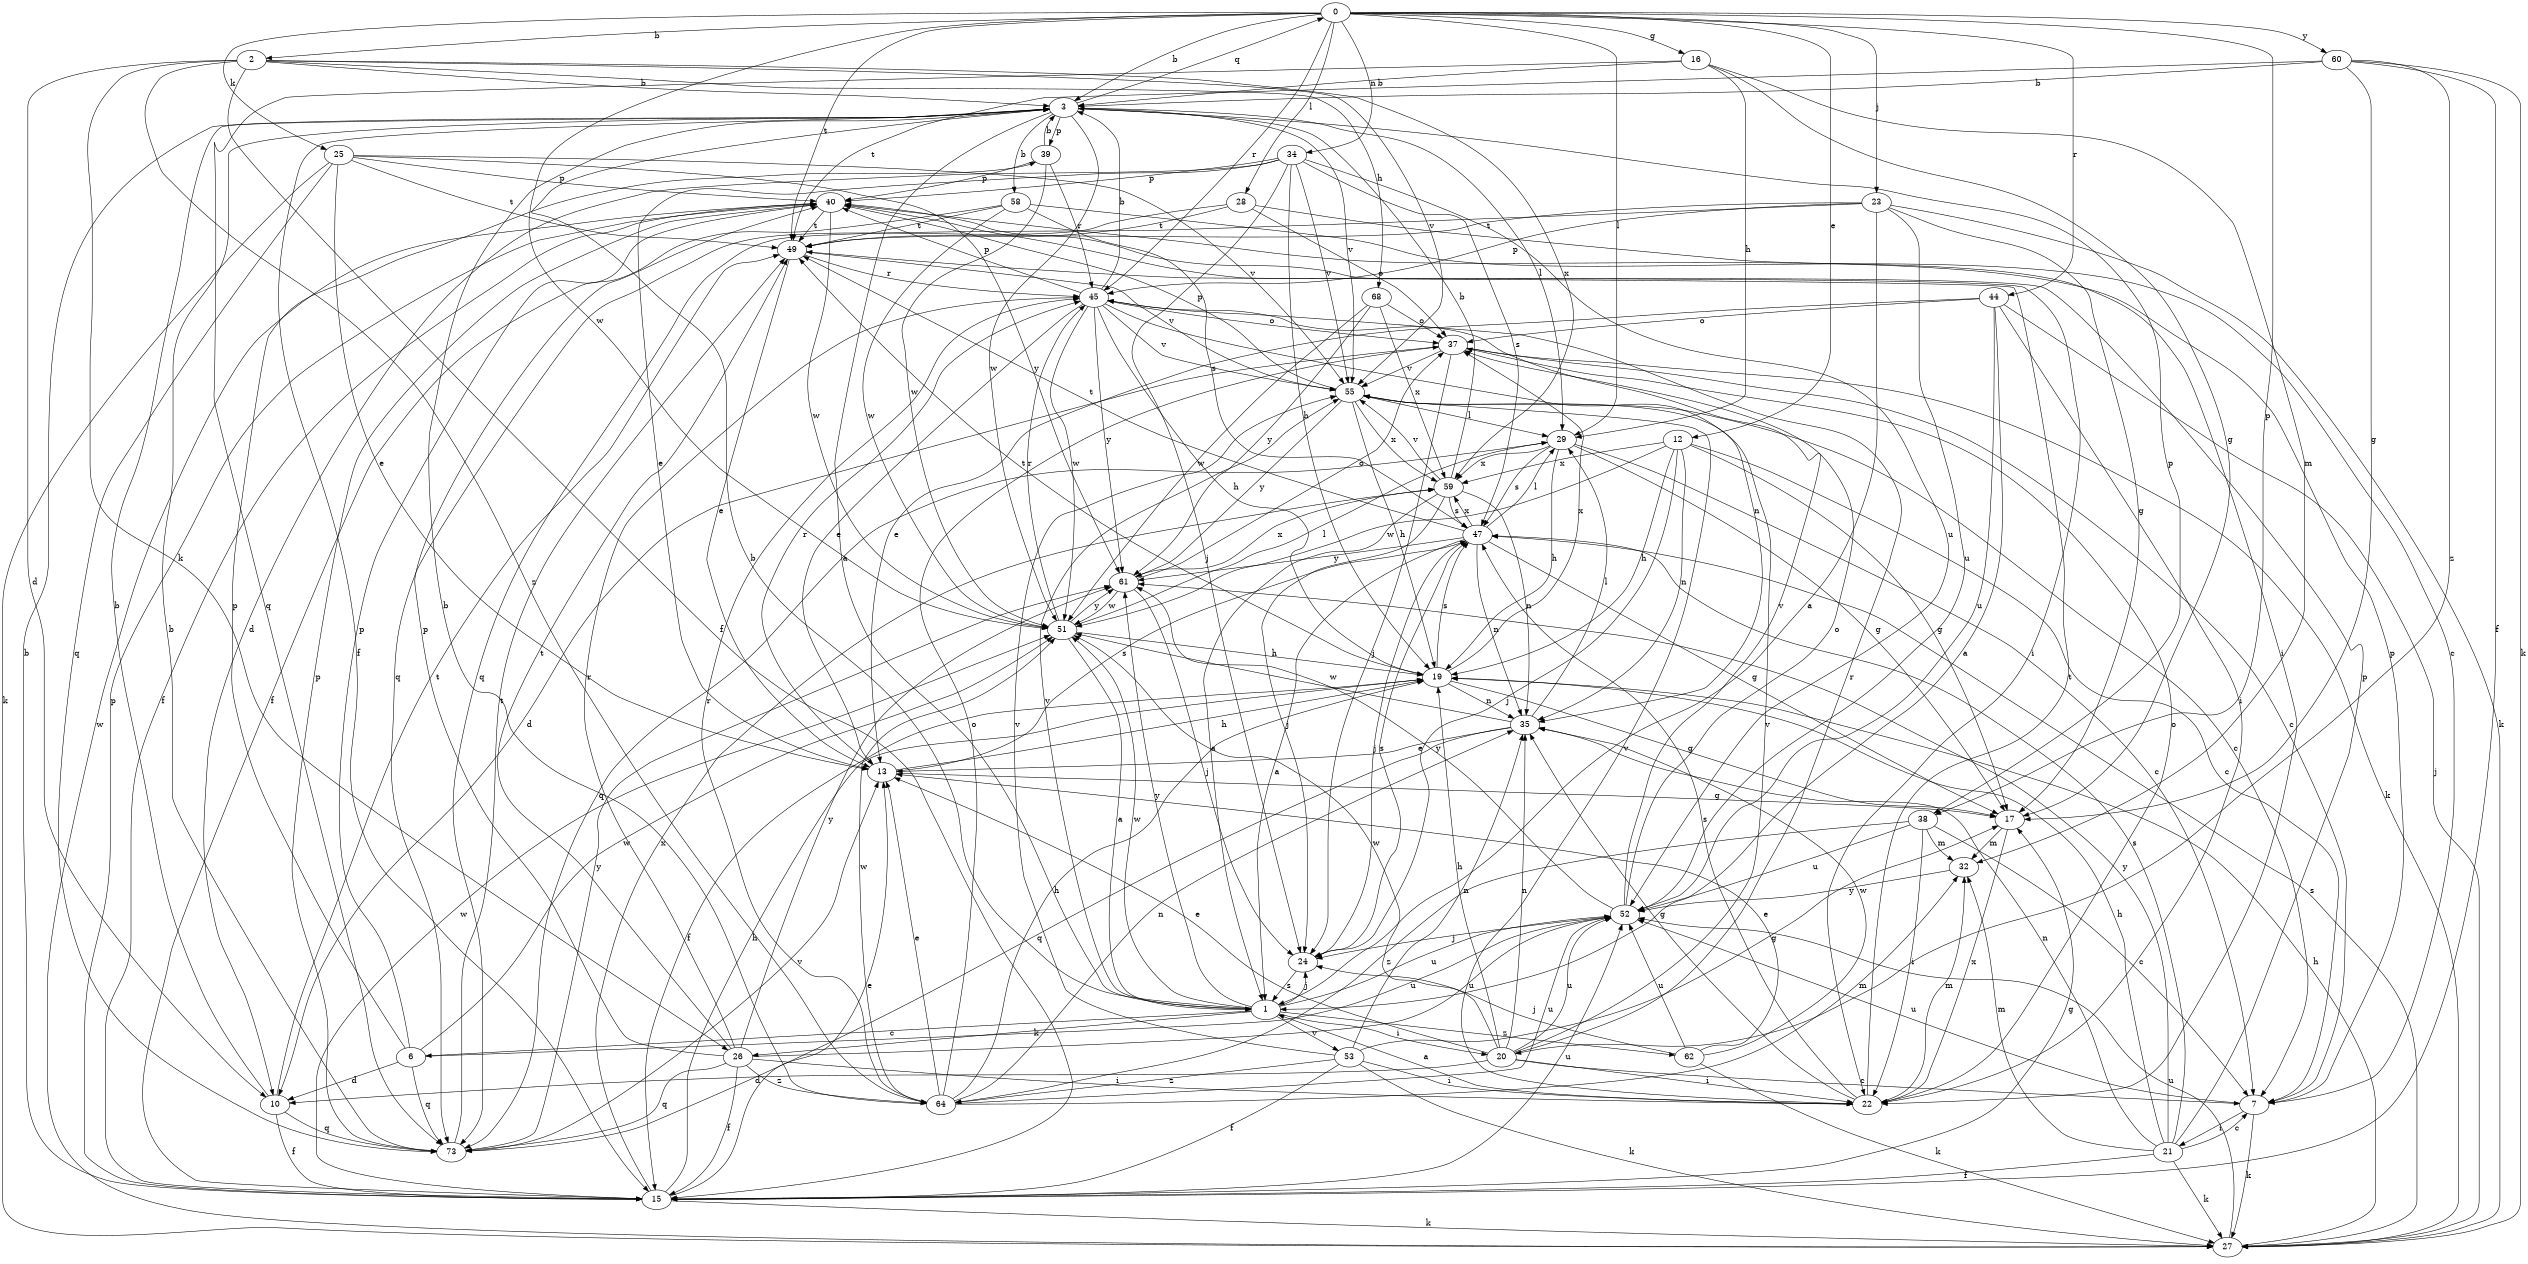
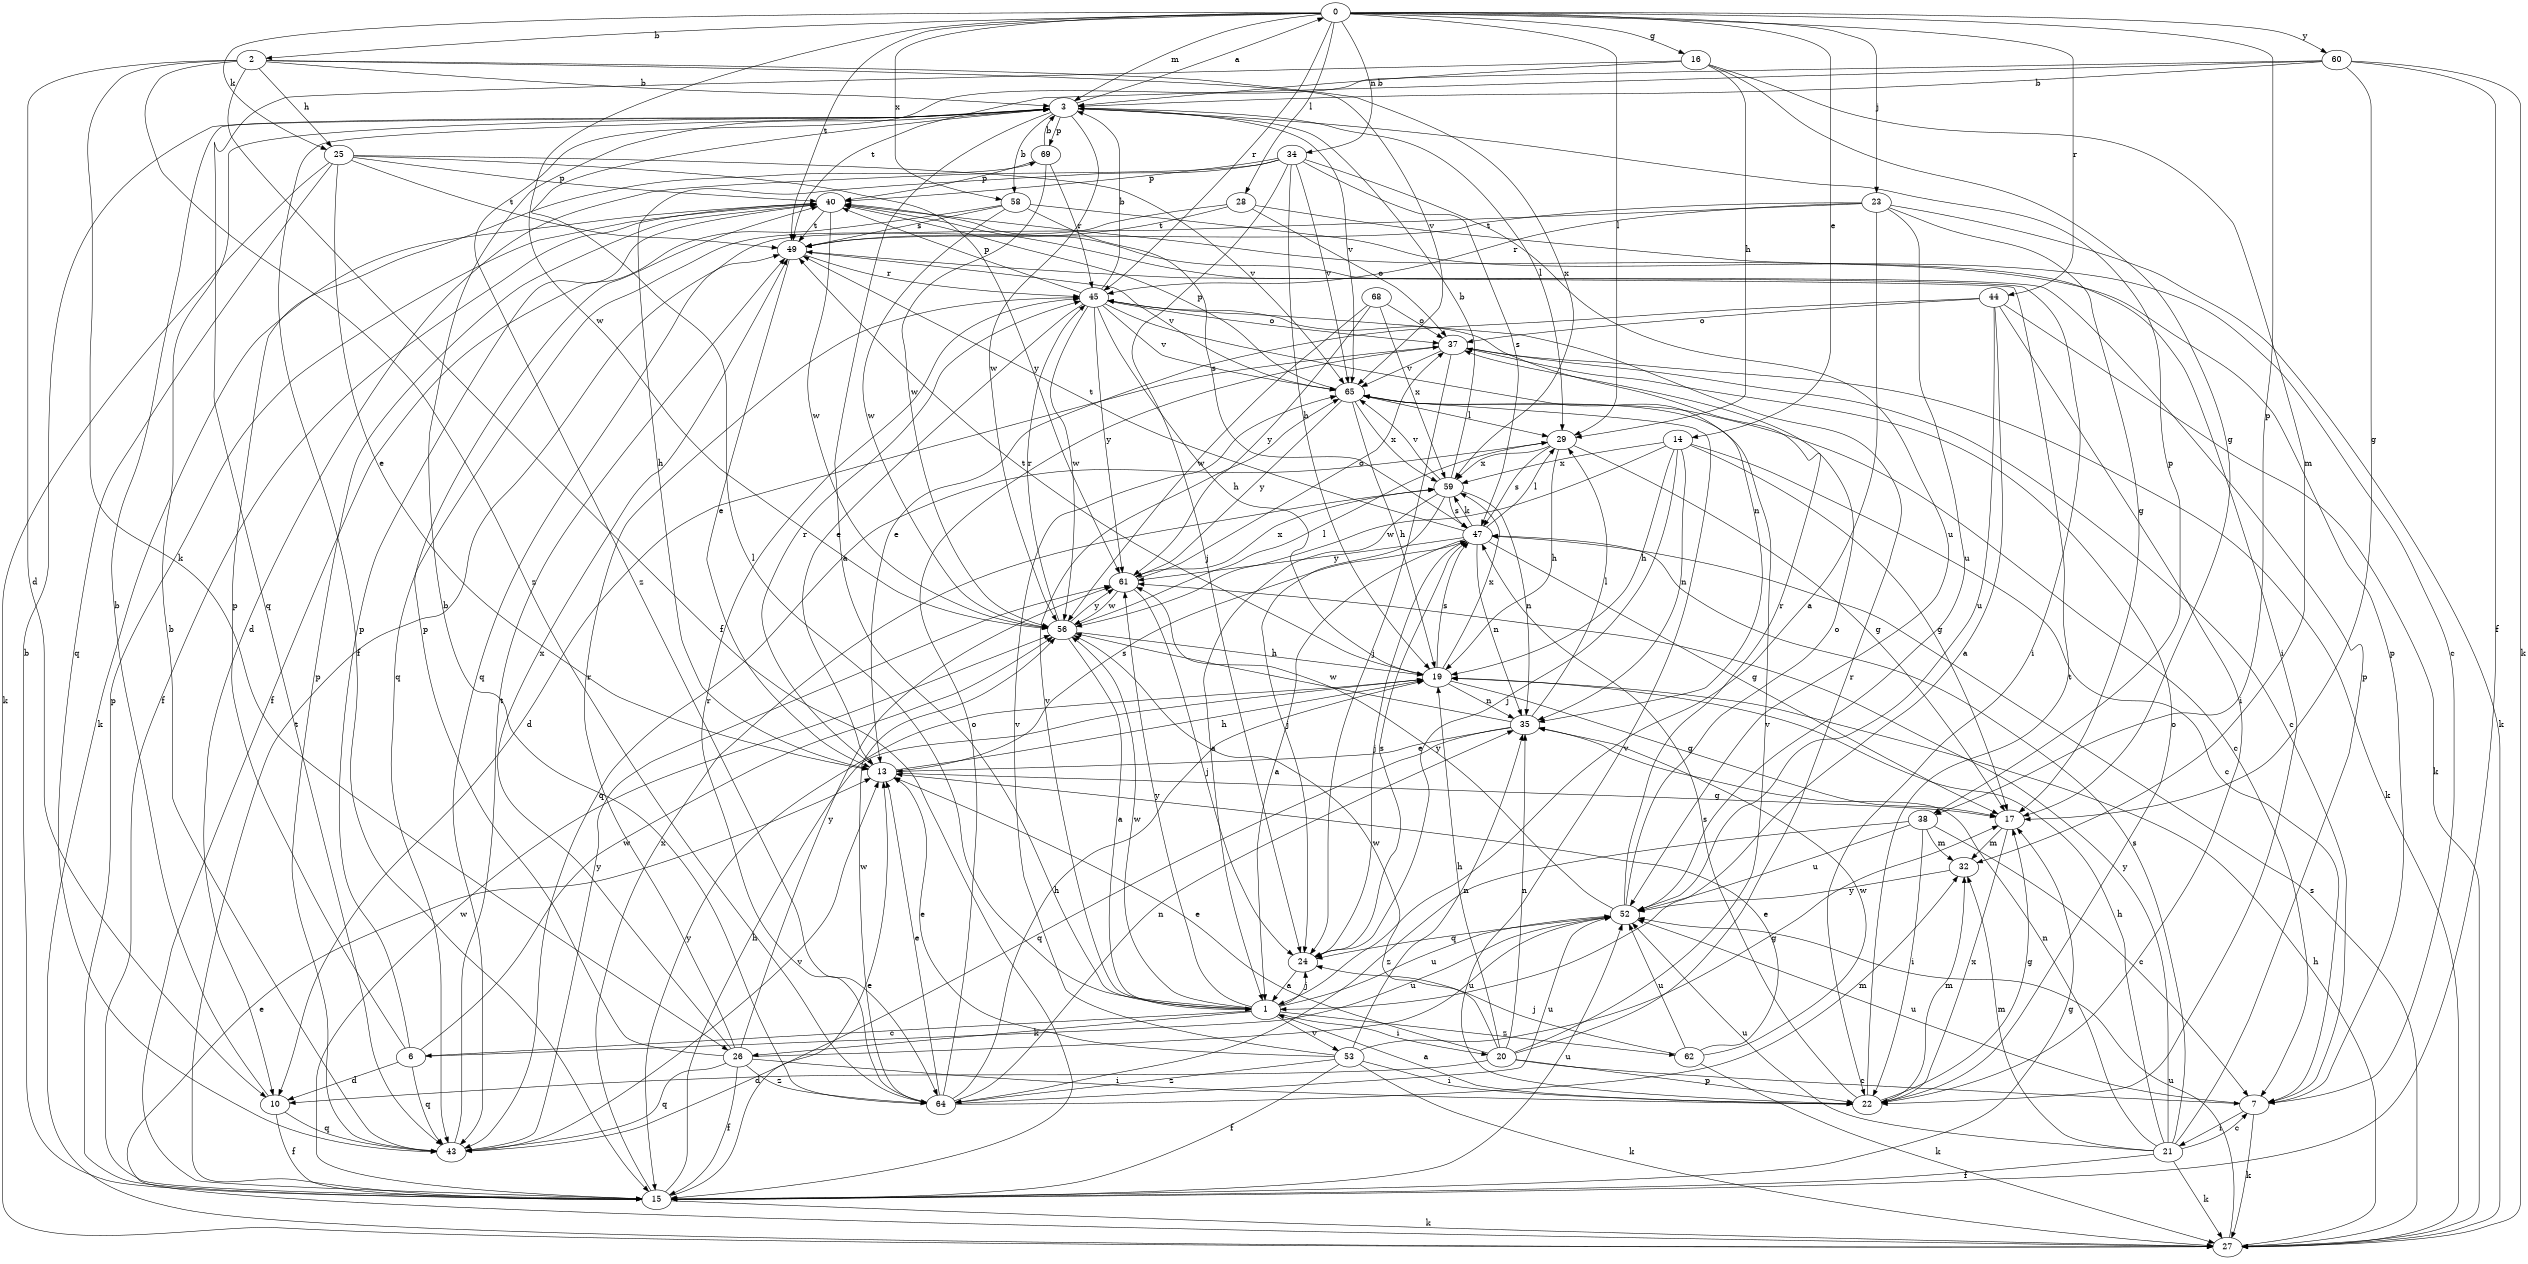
none -> (983, 29)
(1175, 60) -> (1175, 60)
(1237, 60) -> (1237, 60)
(895, 88) -> (293, 106)
(1046, 155) -> (1046, 155)
(919, 226) -> (919, 226)
(1516, 250) -> (1516, 250)
(1350, 392) -> (1350, 392)
(1678, 440) -> (1678, 440)
(661, 464) -> (661, 464)
(1467, 511) -> (1467, 511)
(1579, 511) -> (1487, 579)
(753, 559) -> (753, 559)
(1781, 606) -> (1781, 606)
(1062, 630) -> (1062, 630)
(459, 631) -> (246, 819)
(2008, 645) -> none
(542, 654) -> (542, 654)
(100, 725) -> (100, 725)
(2285, 759) -> (956, 97)
(2436, 772) -> (2436, 772)
(689, 939) -> (689, 939)
(1454, 939) -> (1454, 939)
(1673, 939) -> (2014, 1002)
(1289, 986) -> (1289, 986)
(1567, 989) -> (1859, 1118)
none -> (1027, 1027)
(1708, 1081) -> (1708, 1081)
(451, 1152) -> (451, 1152)
none -> (732, 1217)
